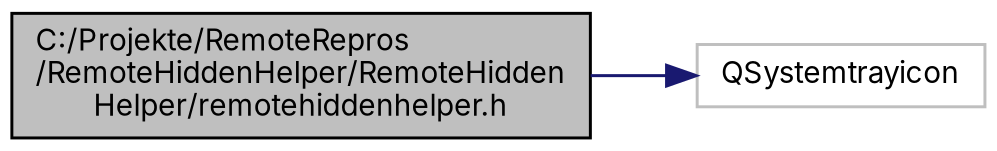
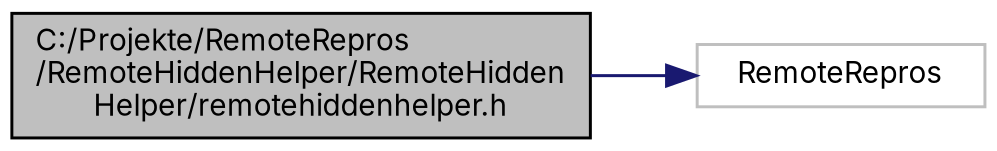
(841, 76) -> (841, 76)
